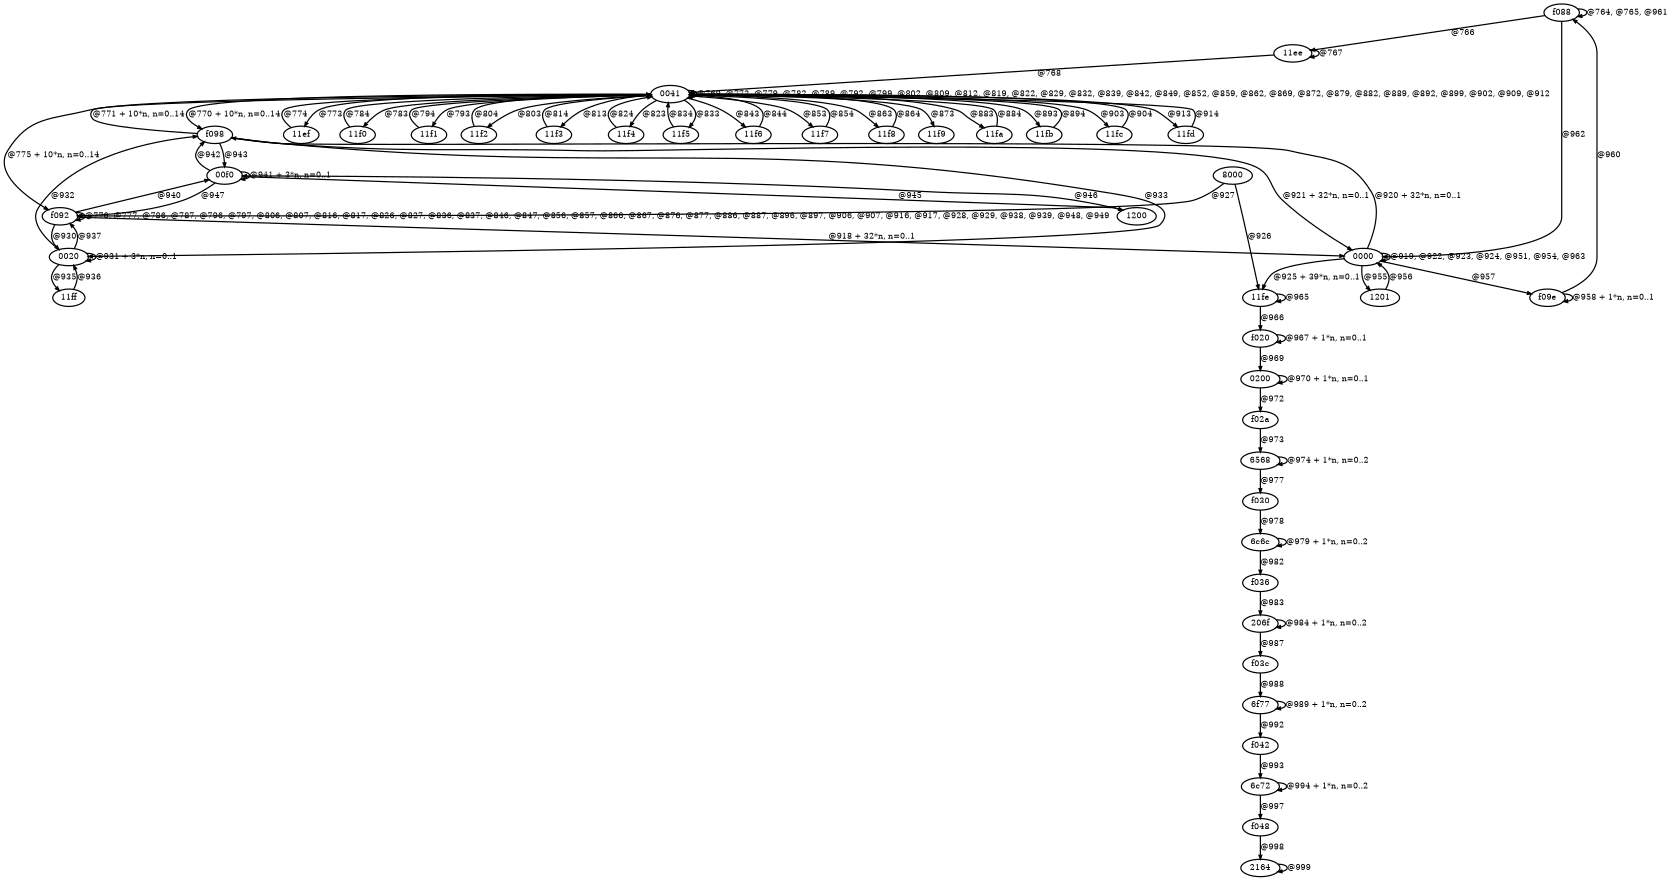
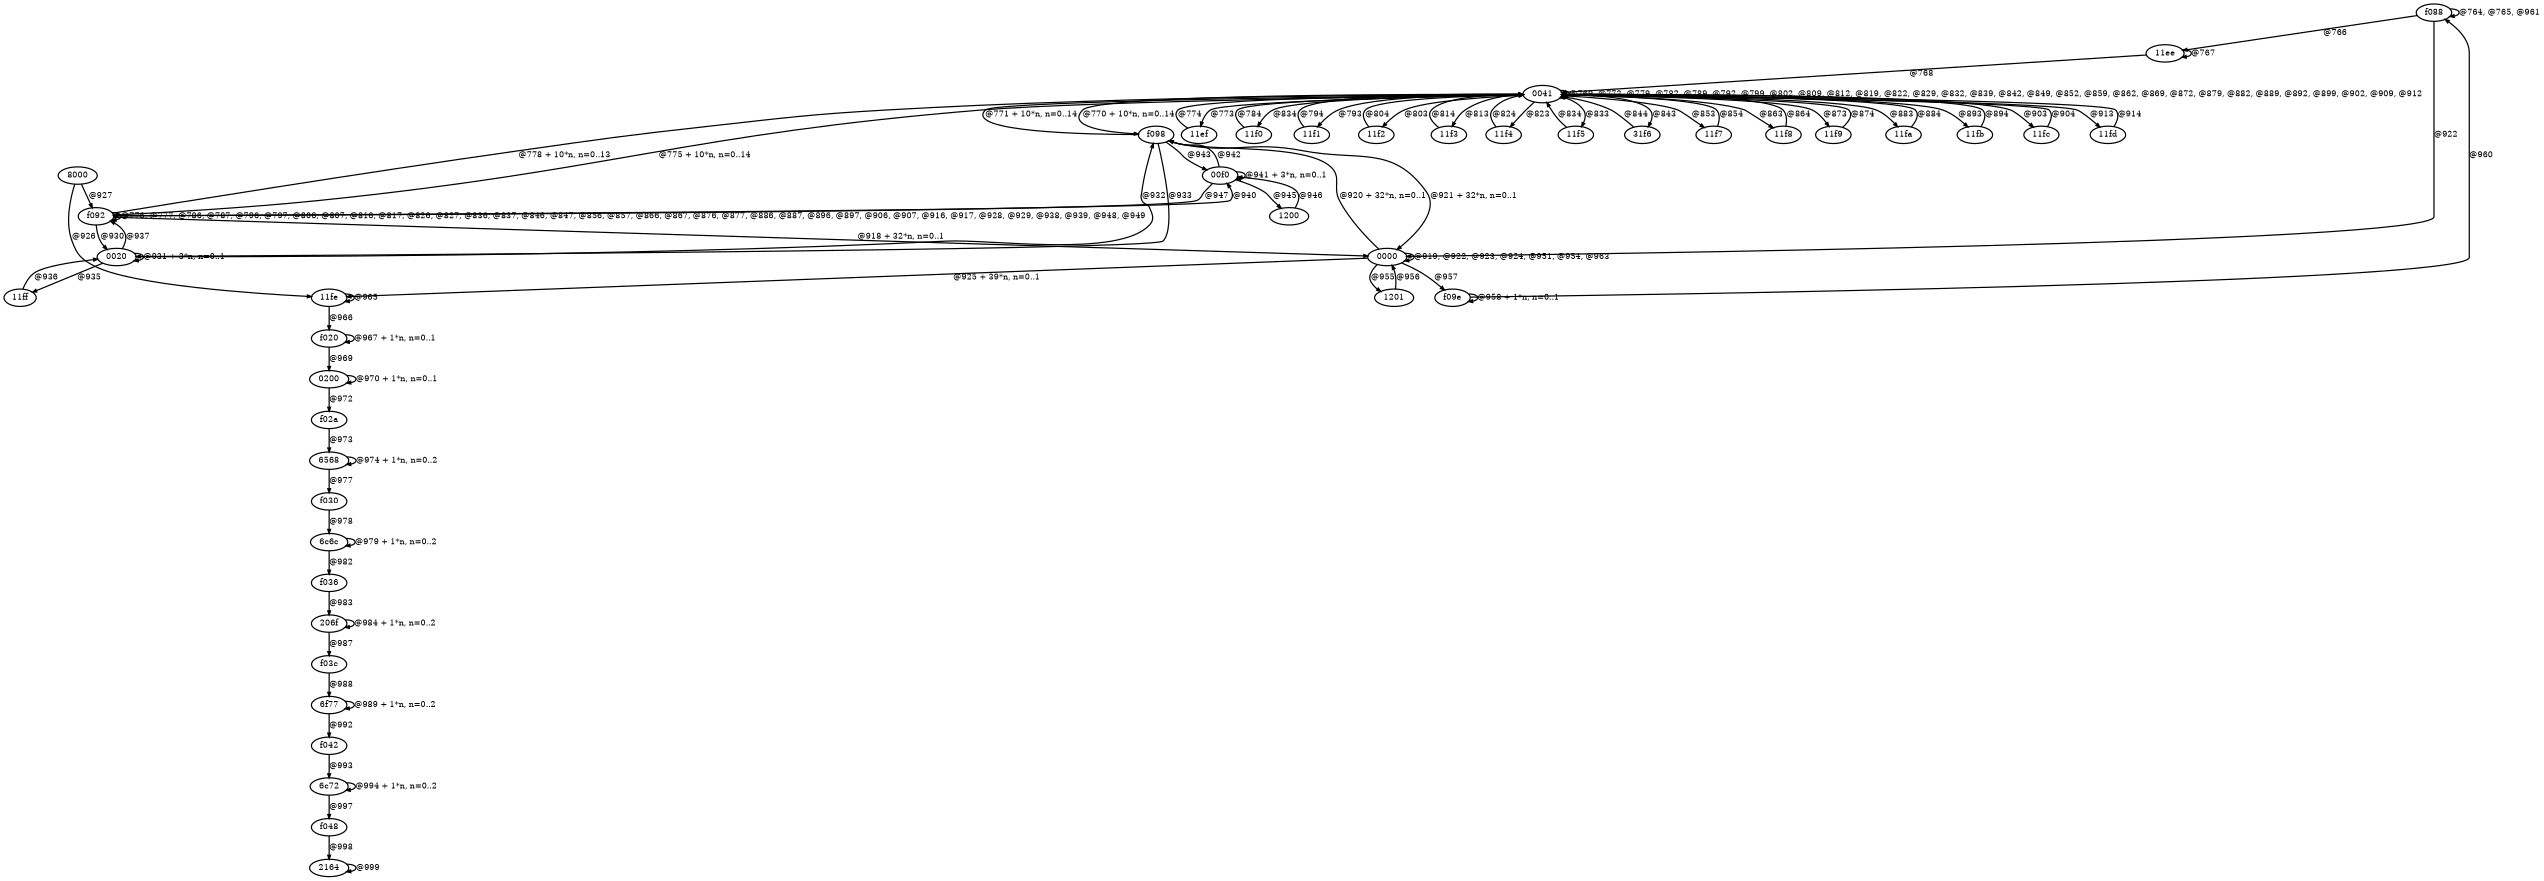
none -> (1718, 99)
(396, 114) -> (1285, 114)
none -> (813, 115)
(753, 135) -> (1642, 135)
(1574, 135) -> (2446, 135)
